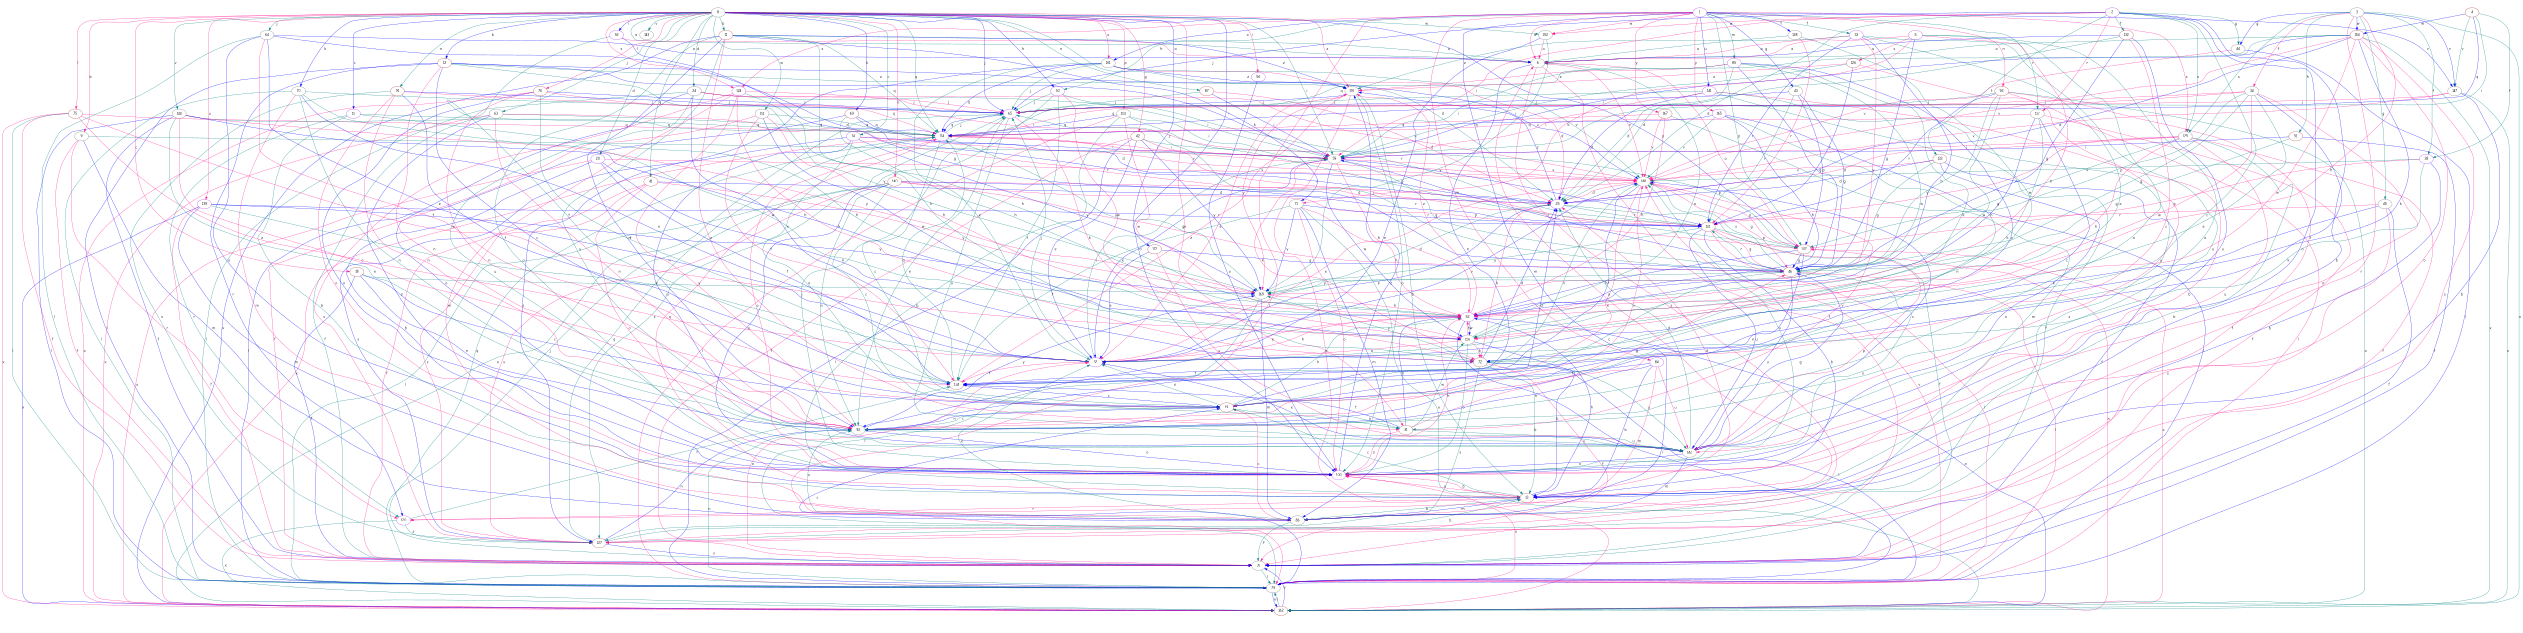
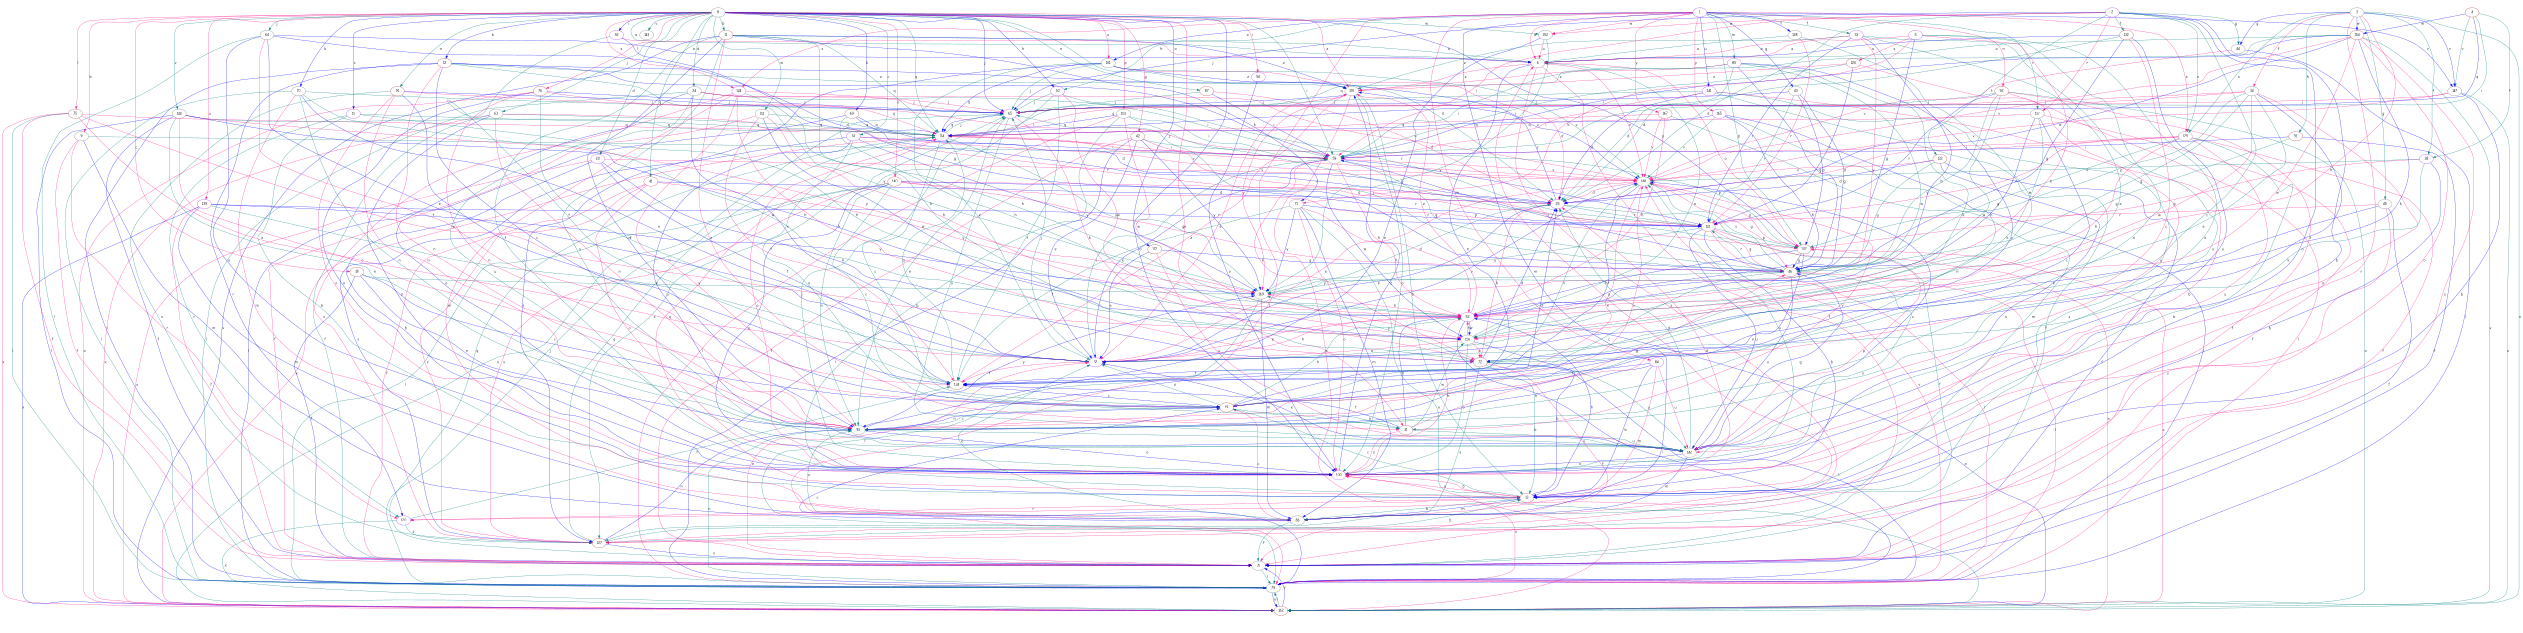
none -> (1446, 78)
